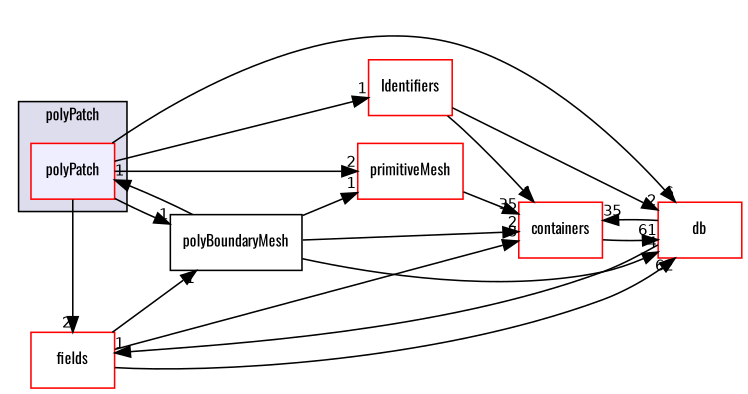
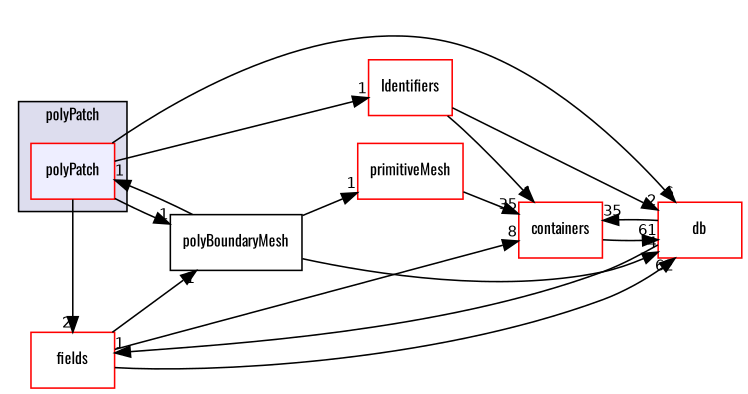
(228, 171) -> none
(403, 236) -> none
